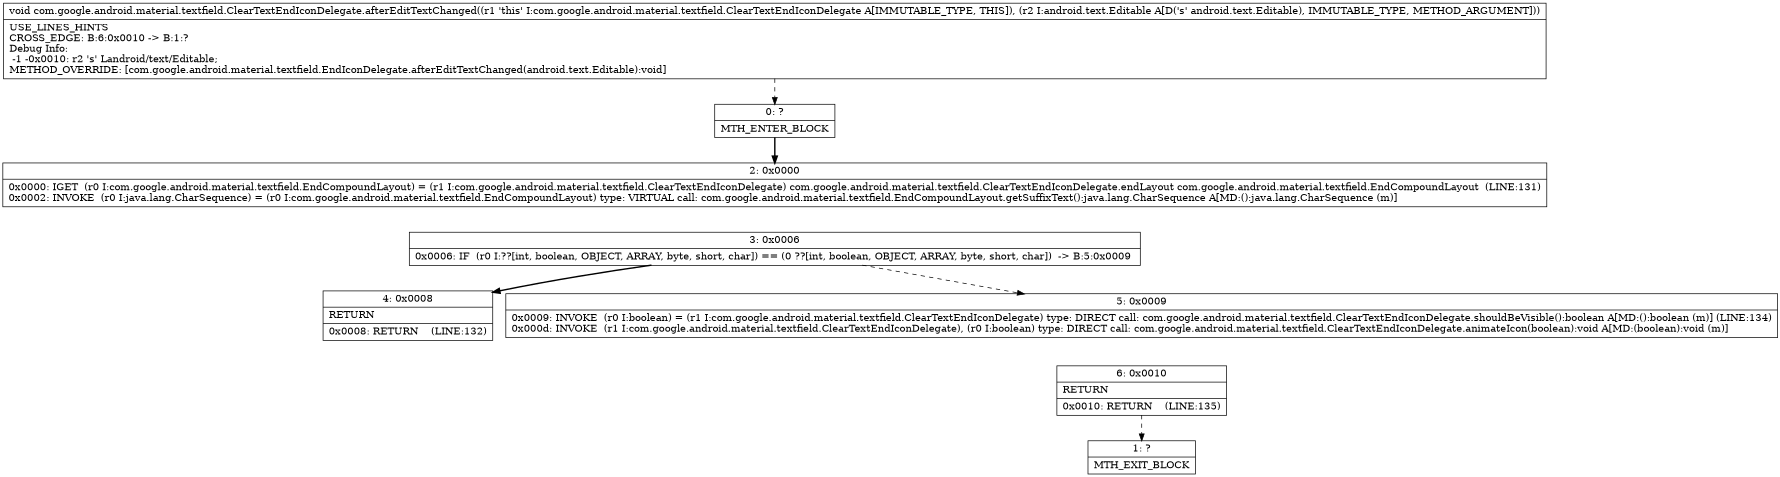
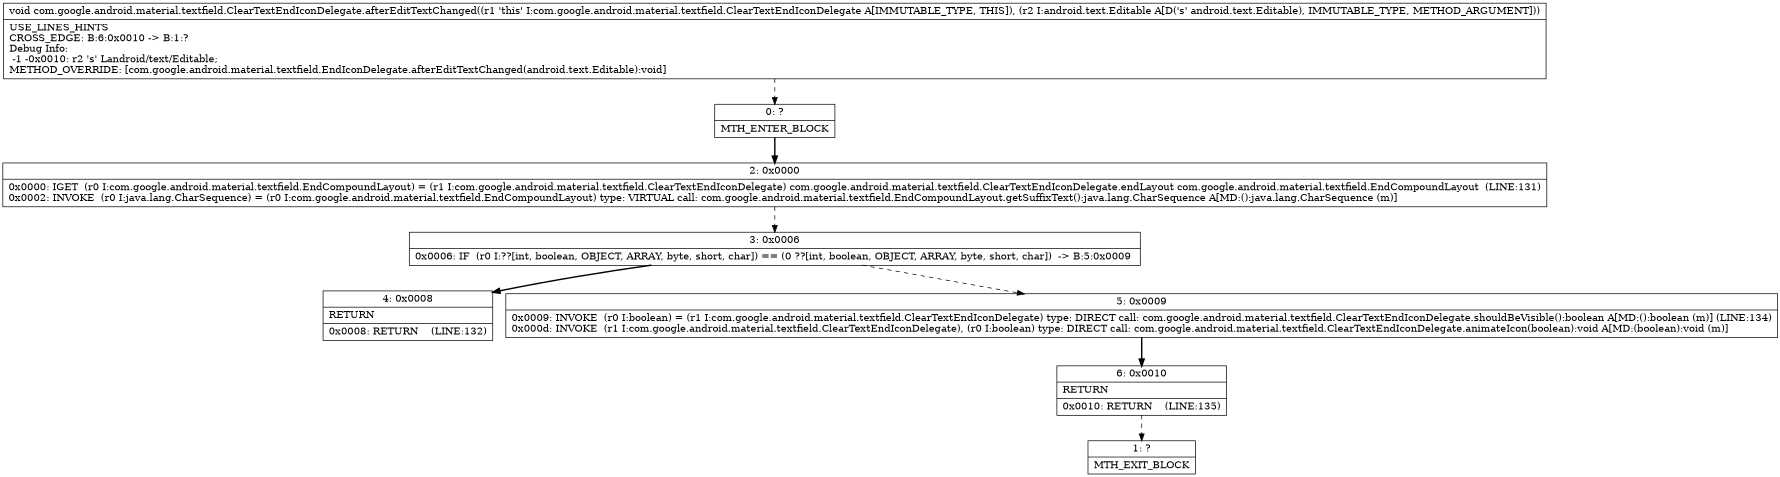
none -> (775, 216)
none -> (1142, 348)
